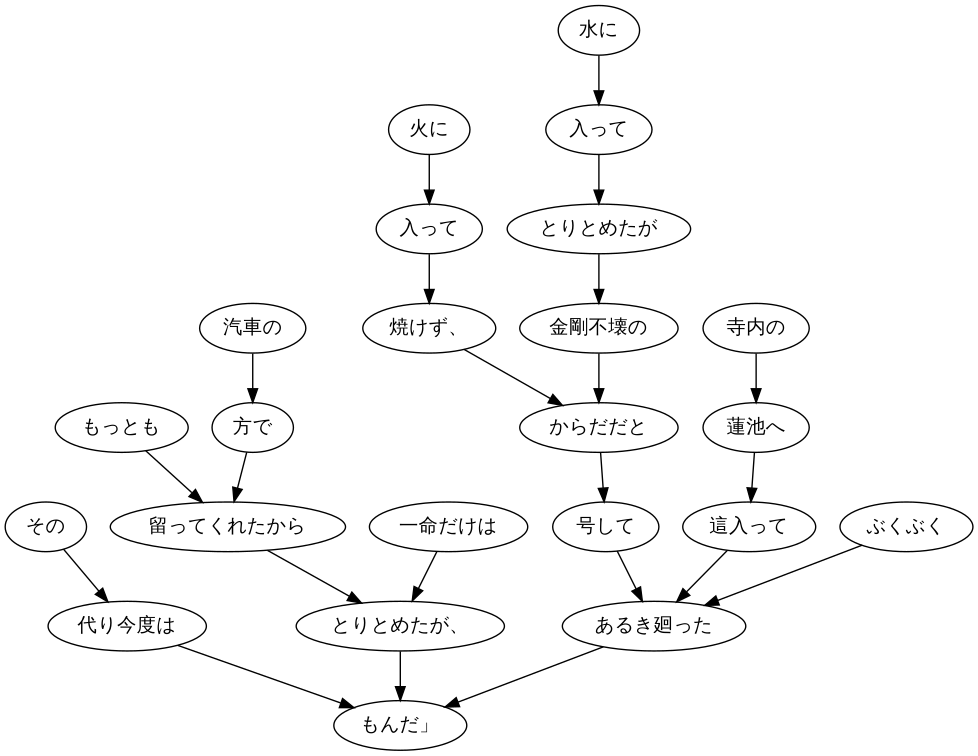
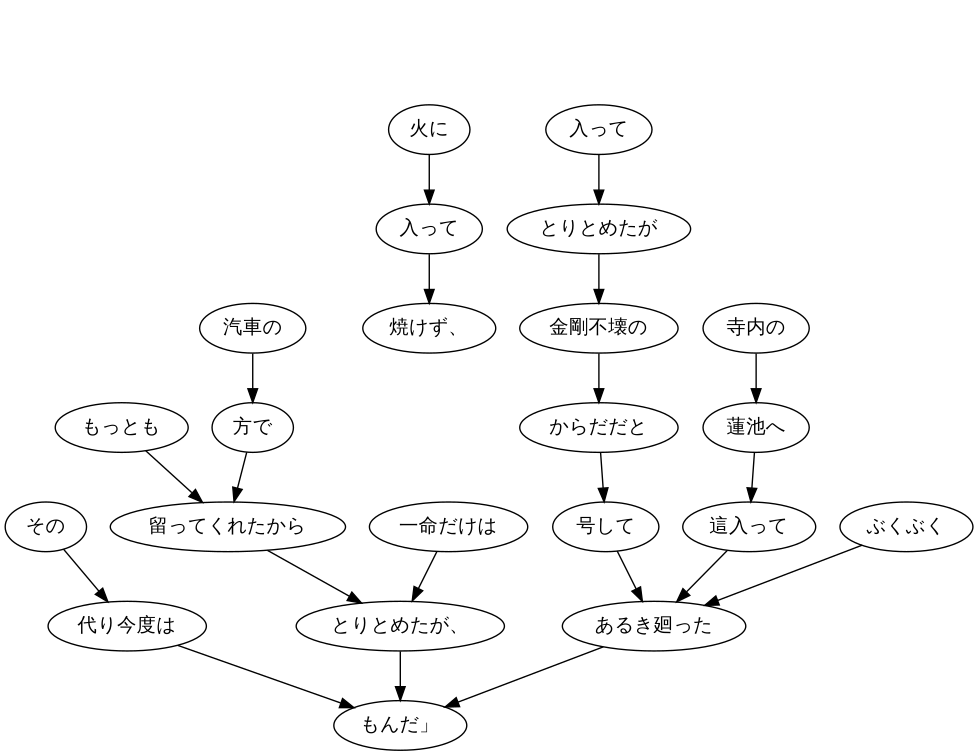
(599, 30) -> none
(507, 374) -> none
